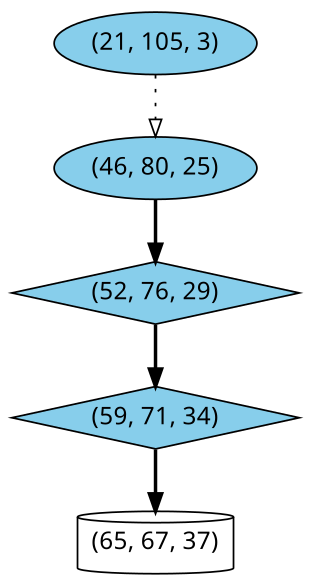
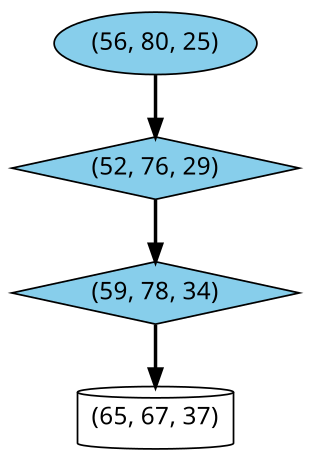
(156, 43) -> none
(156, 168) -> (156, 43)
(156, 418) -> (156, 293)
